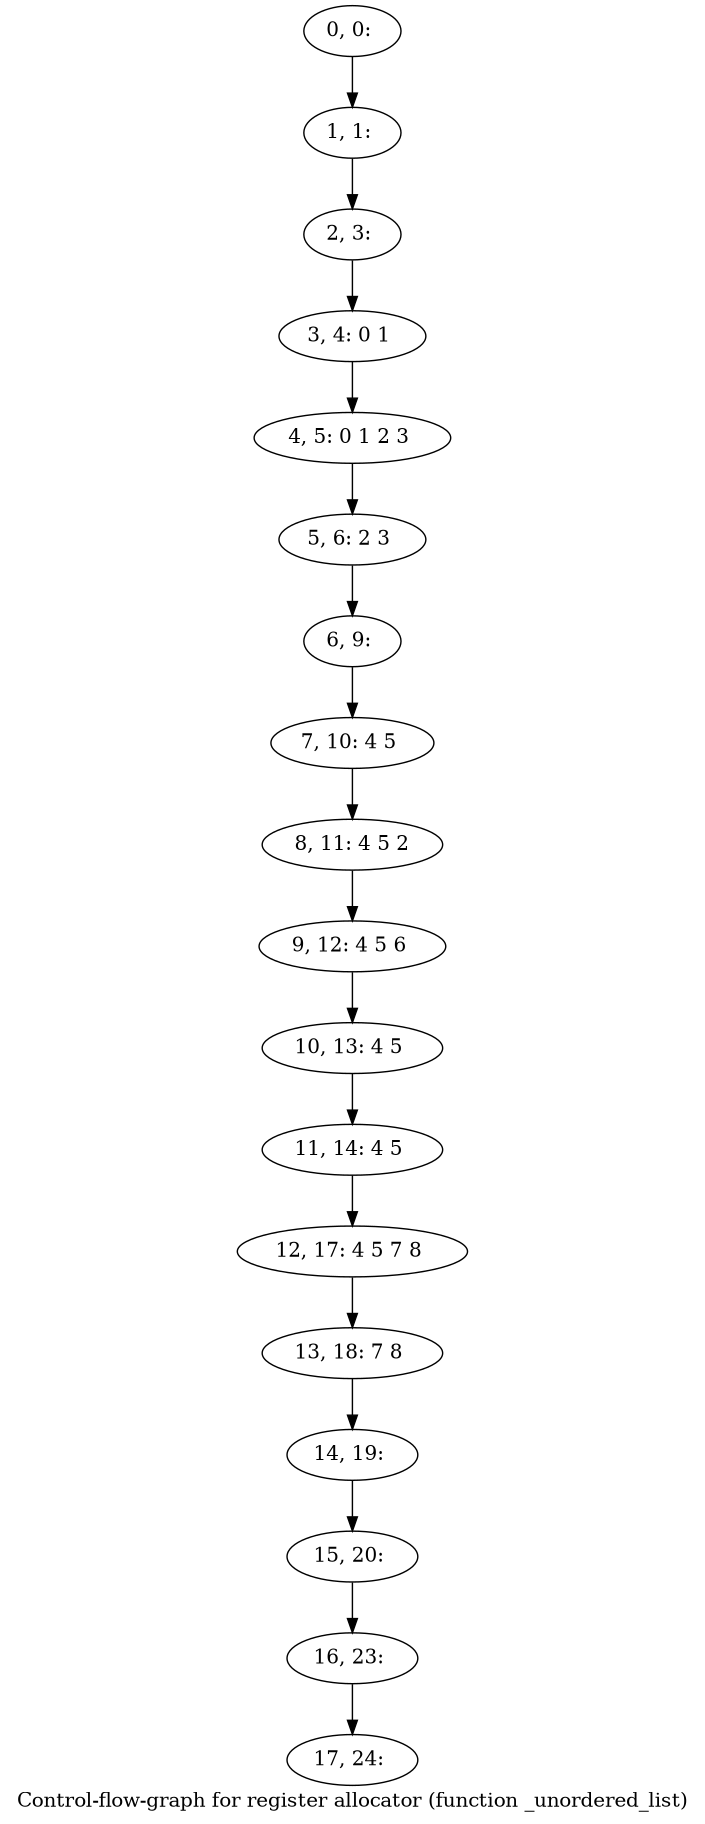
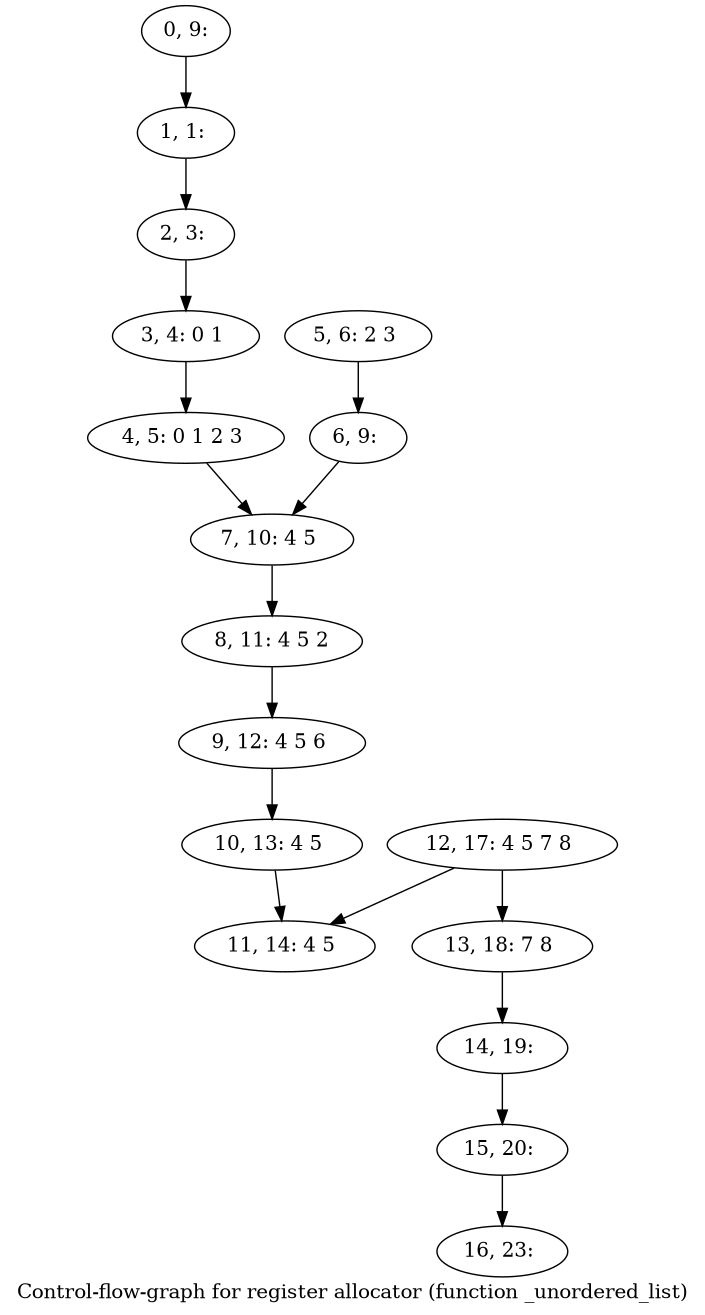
(352, 31) -> (186, 31)
(352, 482) -> (224, 483)
(352, 1194) -> (399, 893)
(352, 1760) -> none
